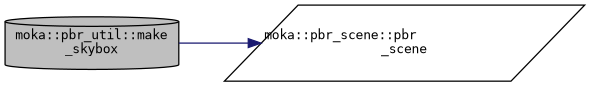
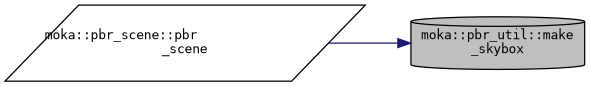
(214, 43) -> (363, 43)
